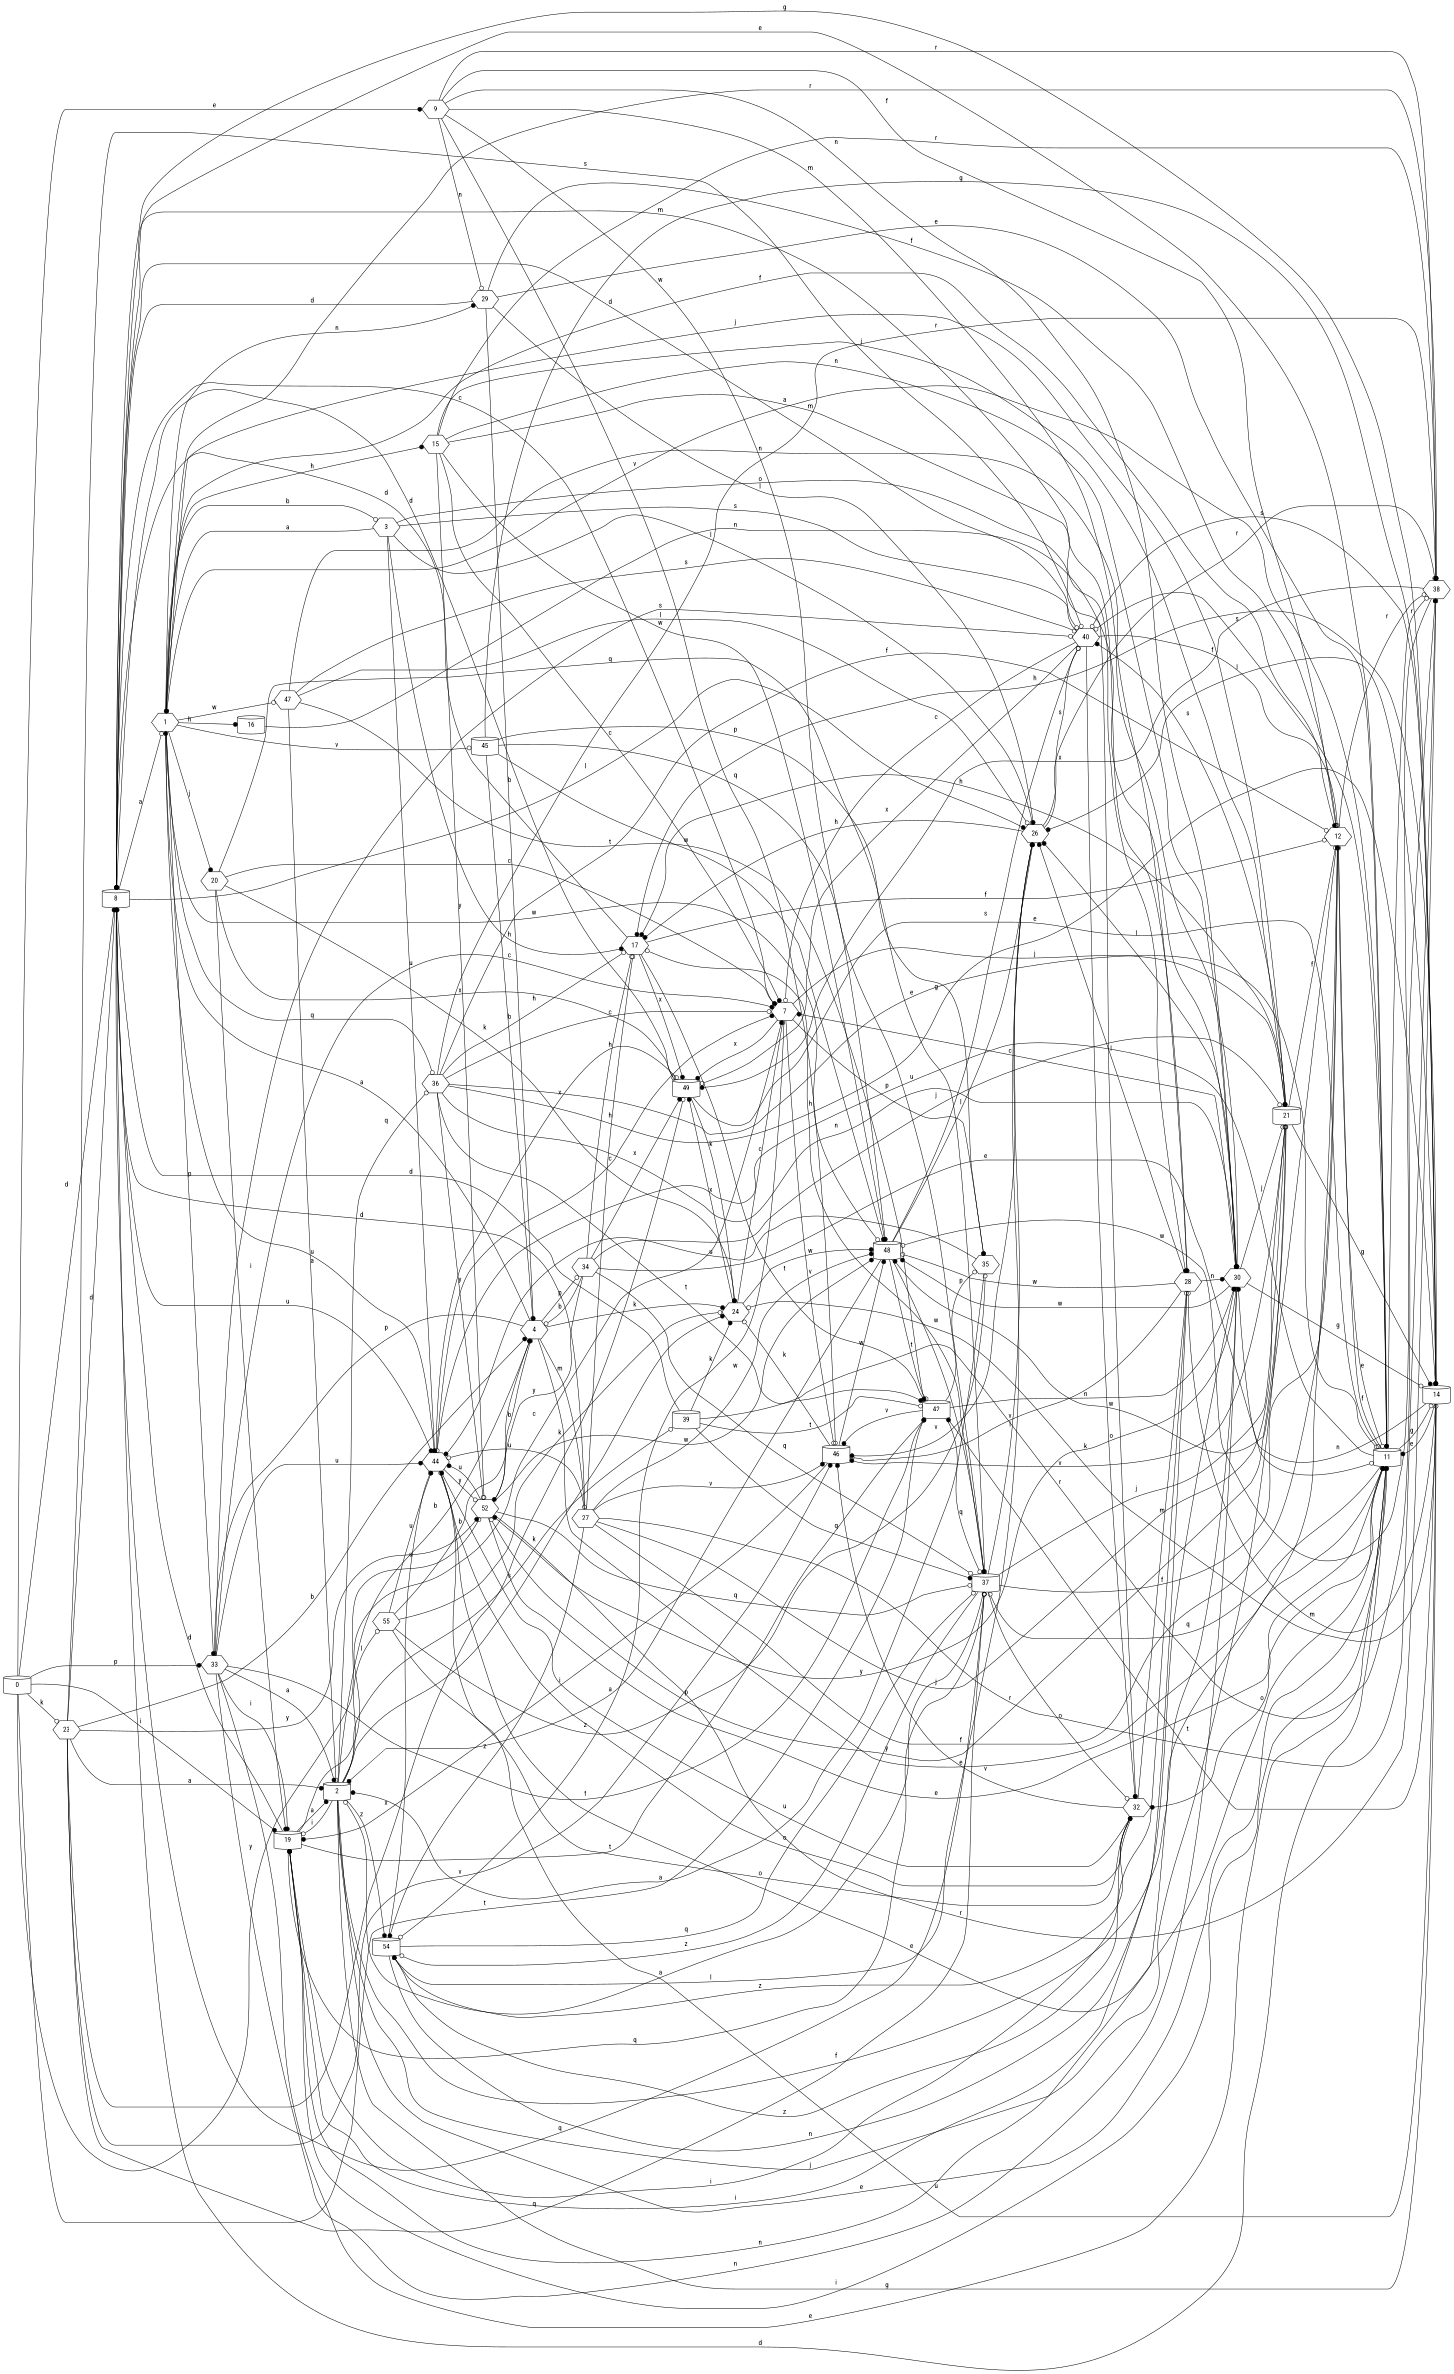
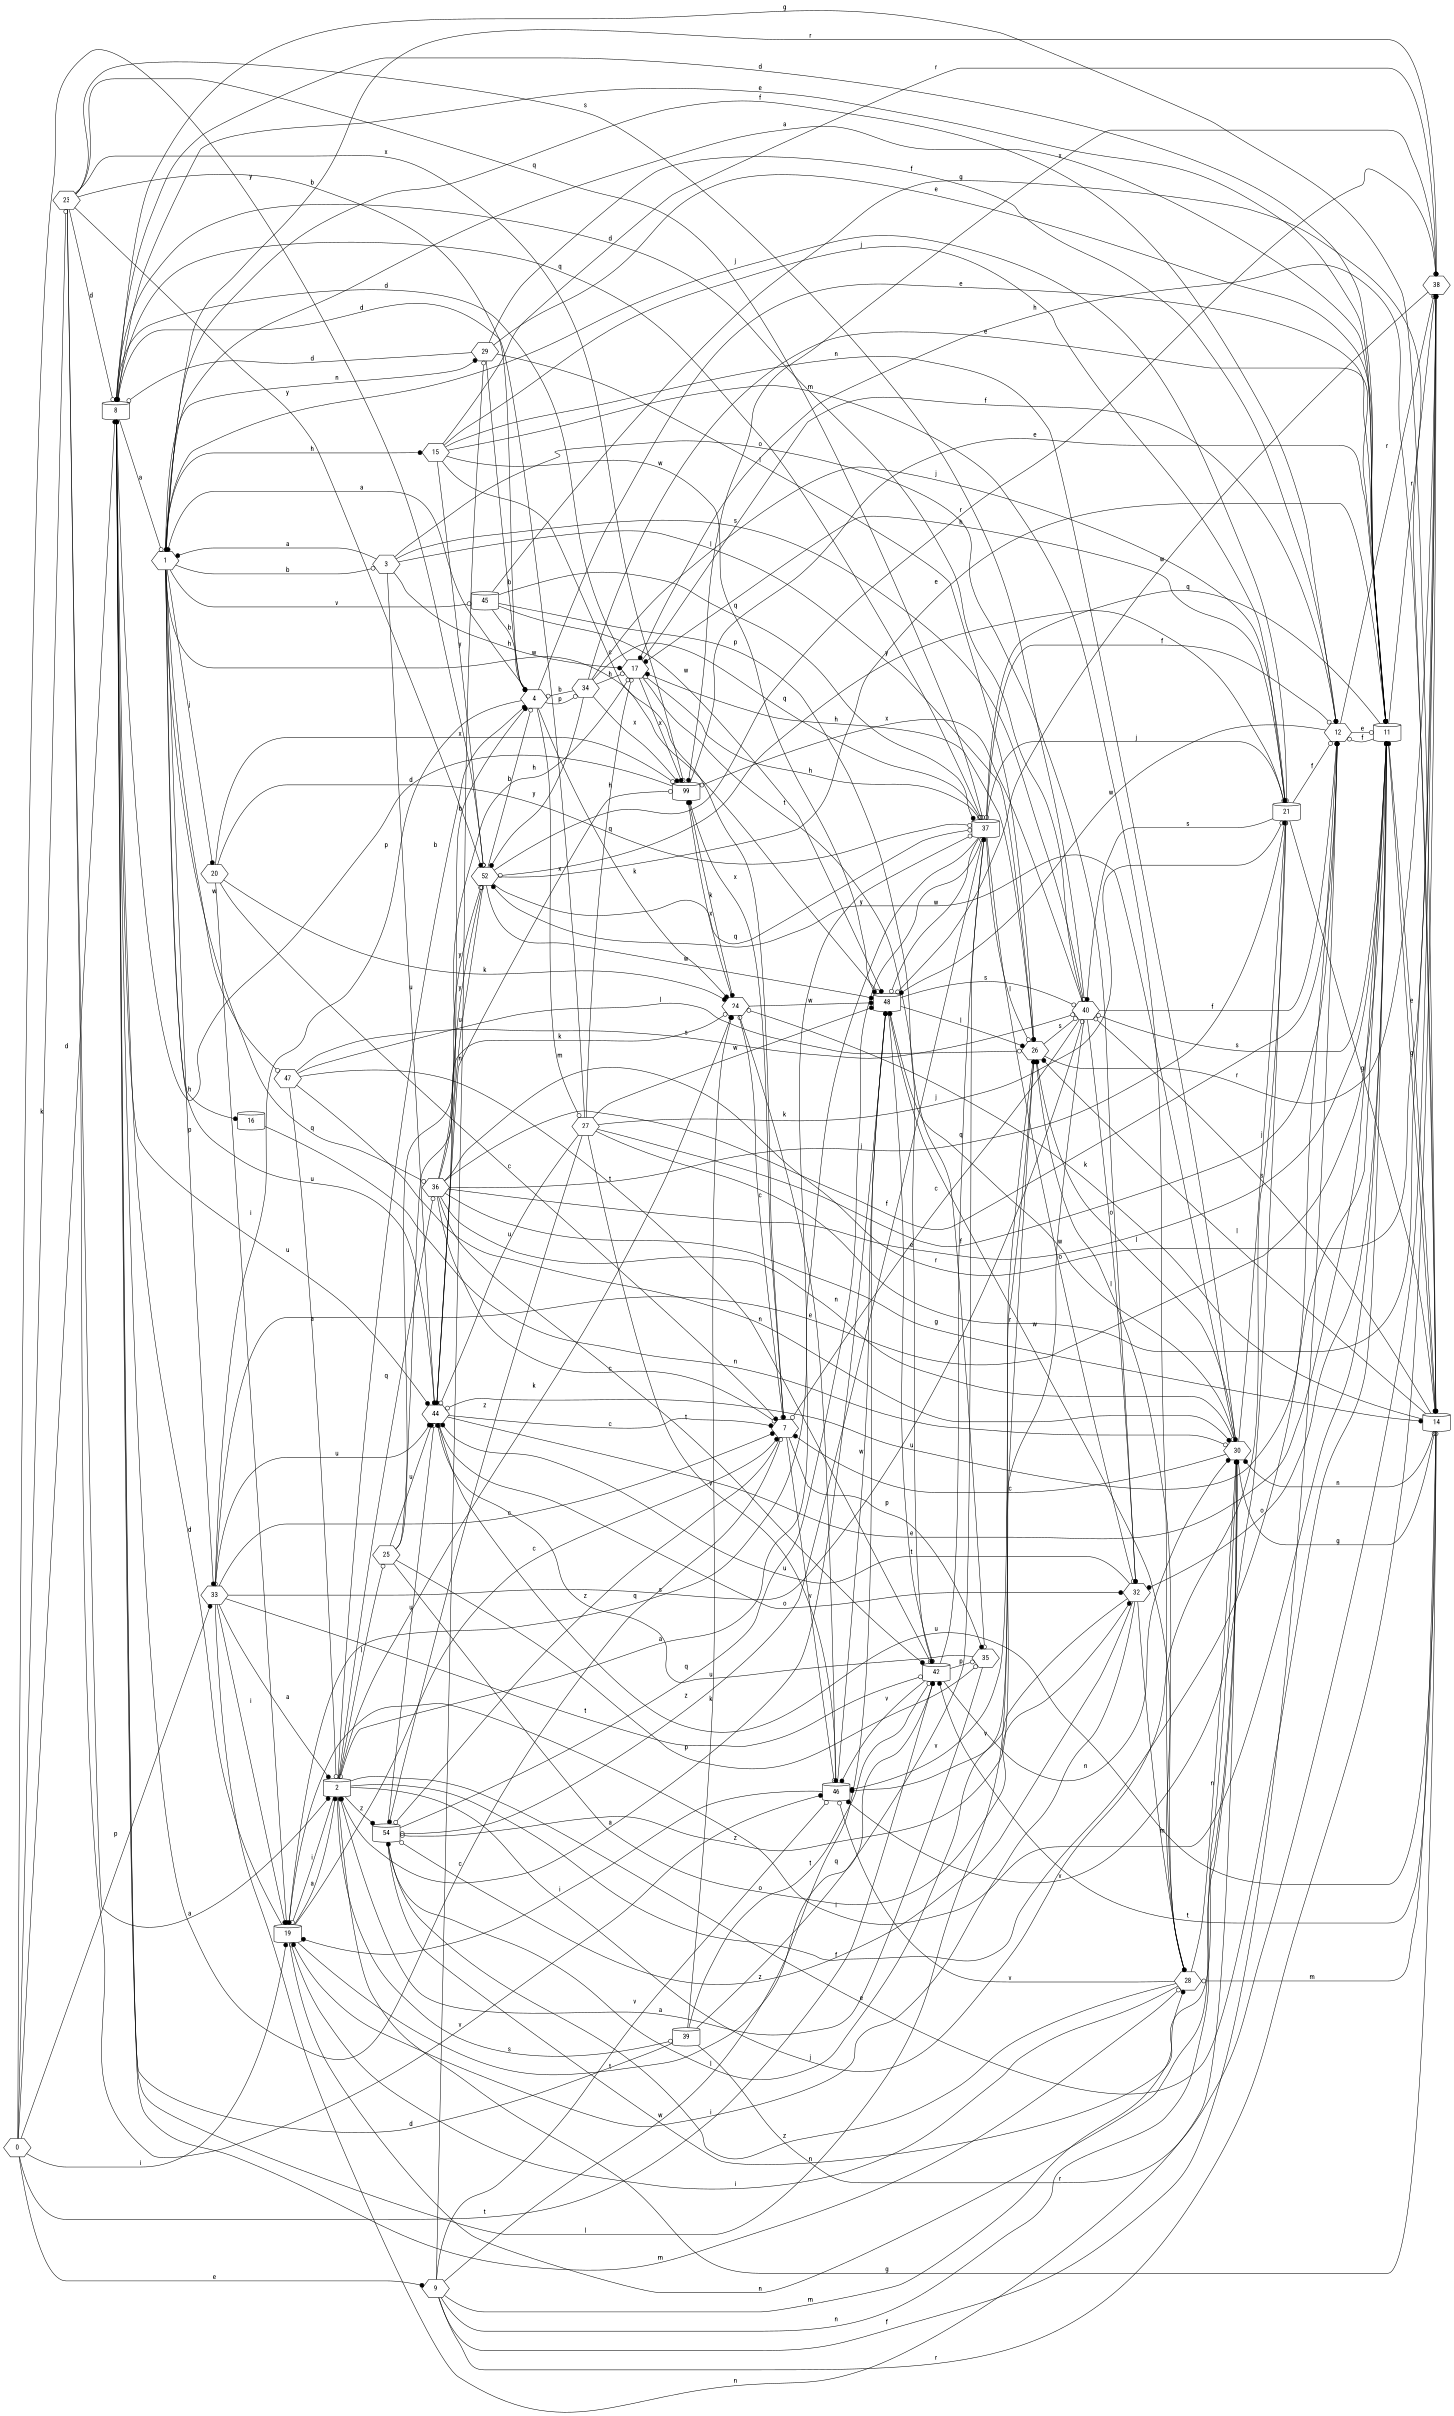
(1072, 957) -> (977, 1141)
(686, 1088) -> (686, 791)
(952, 1402) -> (940, 916)
(386, 1622) -> (386, 1555)
(17, 1685) -> (17, 2148)
none -> (995, 1766)
